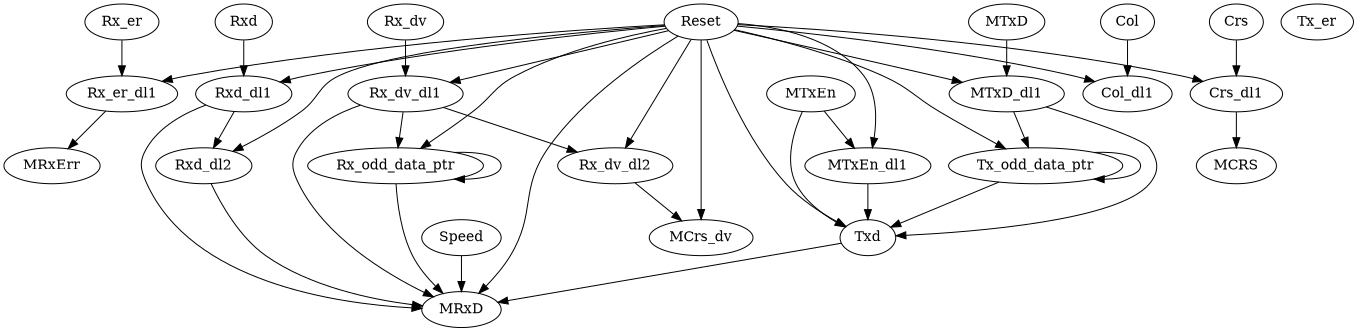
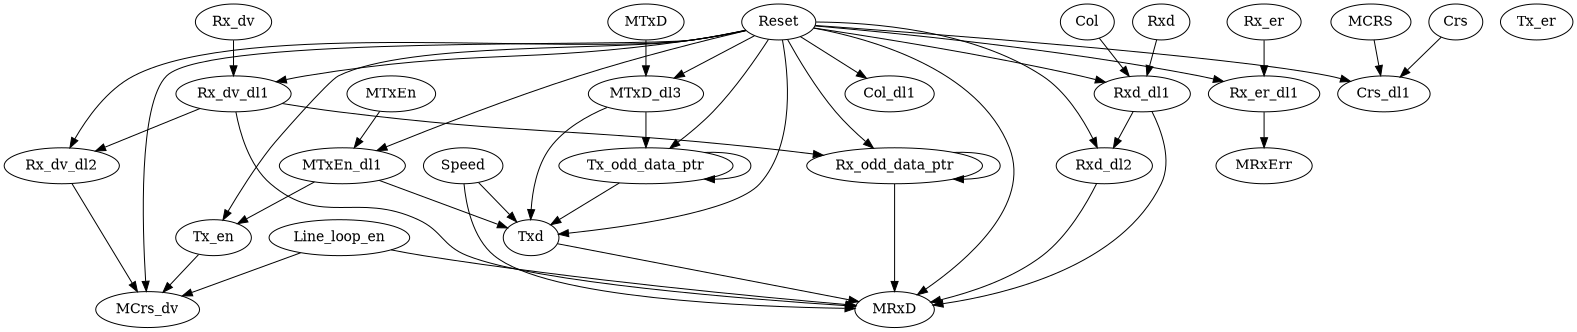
(1128, 53) -> (1111, 53)
(1007, 94) -> (646, 94)
(1236, 125) -> (1376, 53)
(793, 175) -> (494, 199)
none -> (214, 238)
none -> (339, 238)
